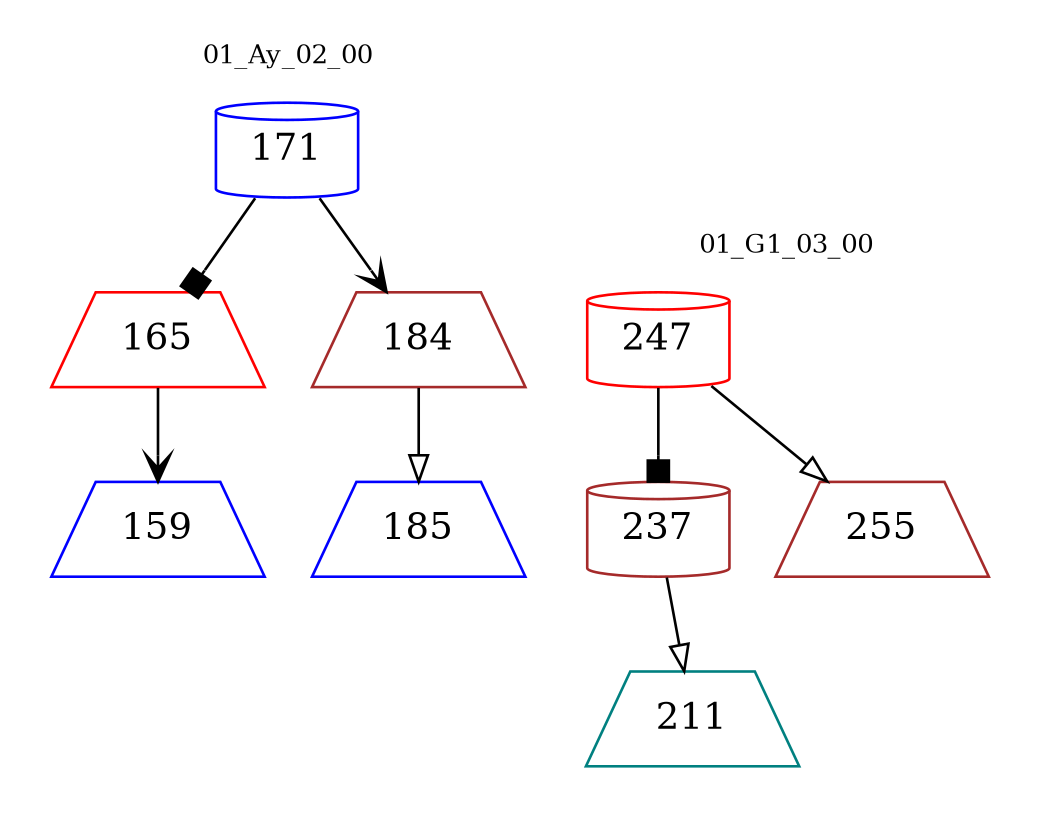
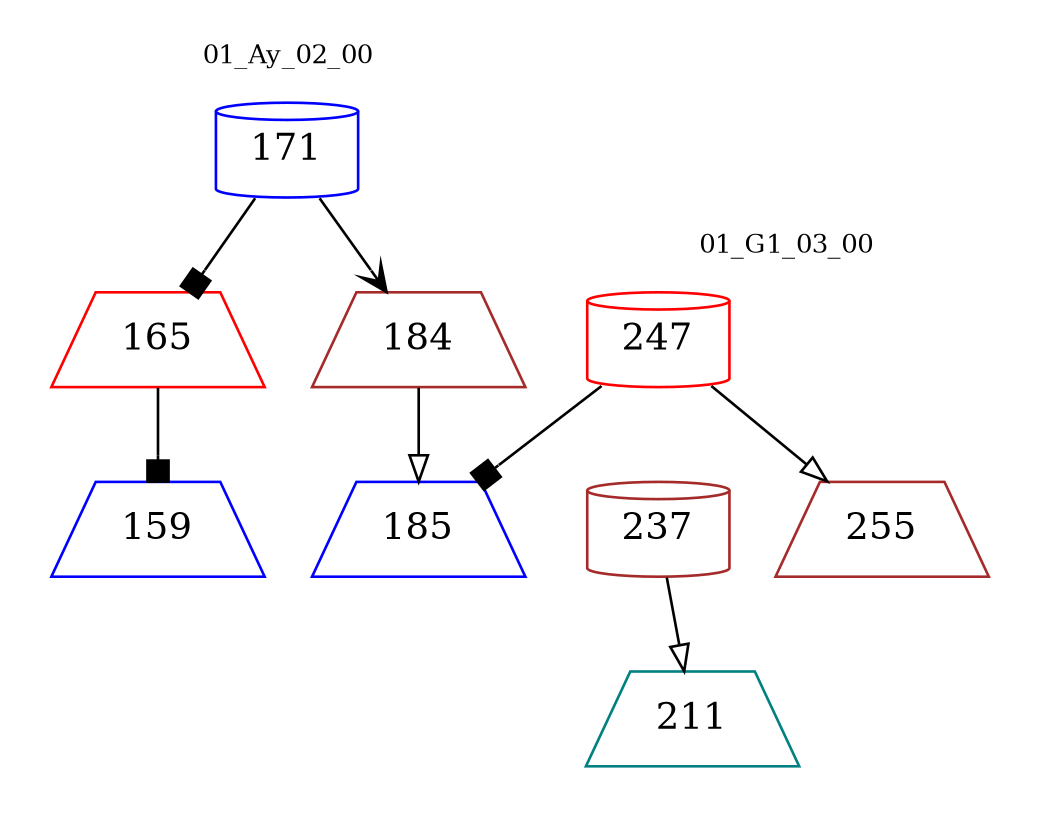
(158, 422) -> (158, 422)
(658, 422) -> (527, 443)
